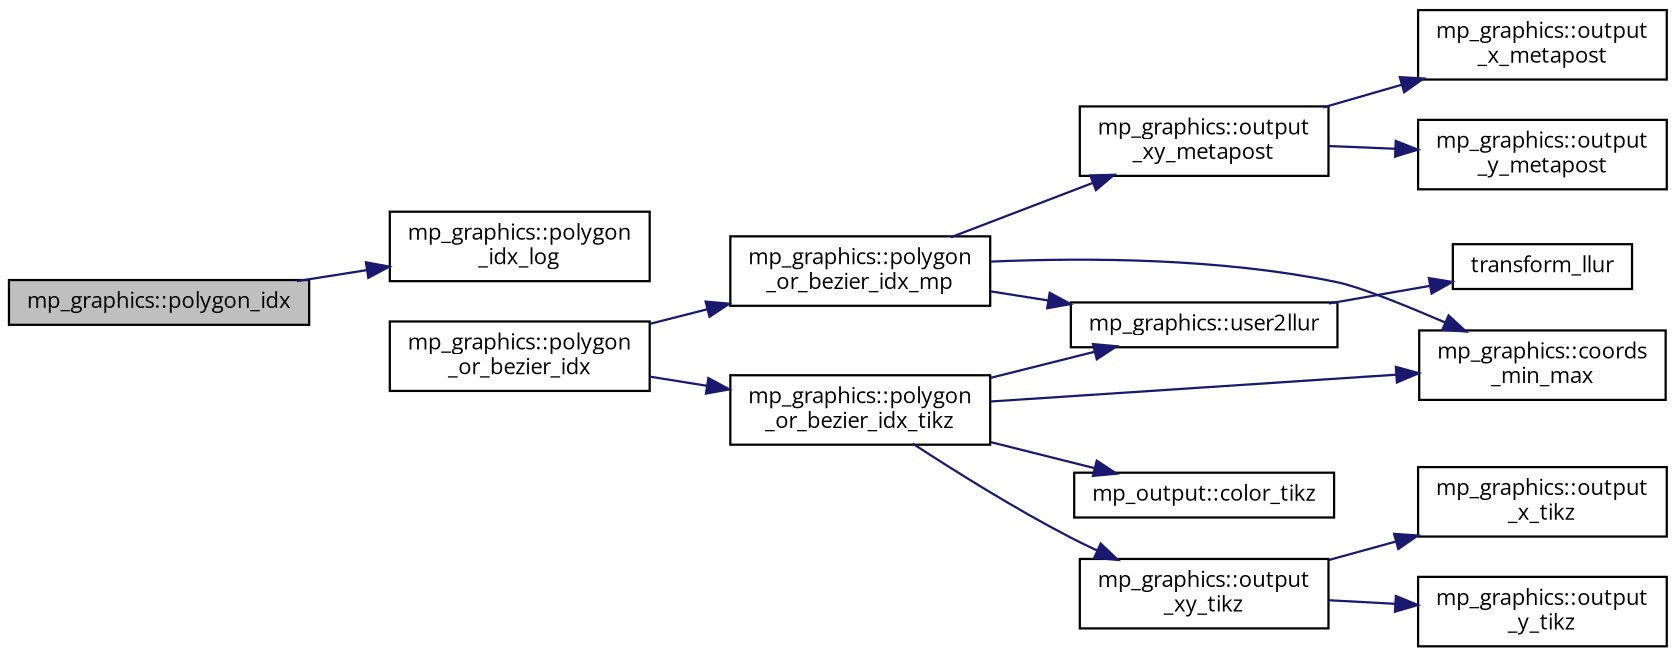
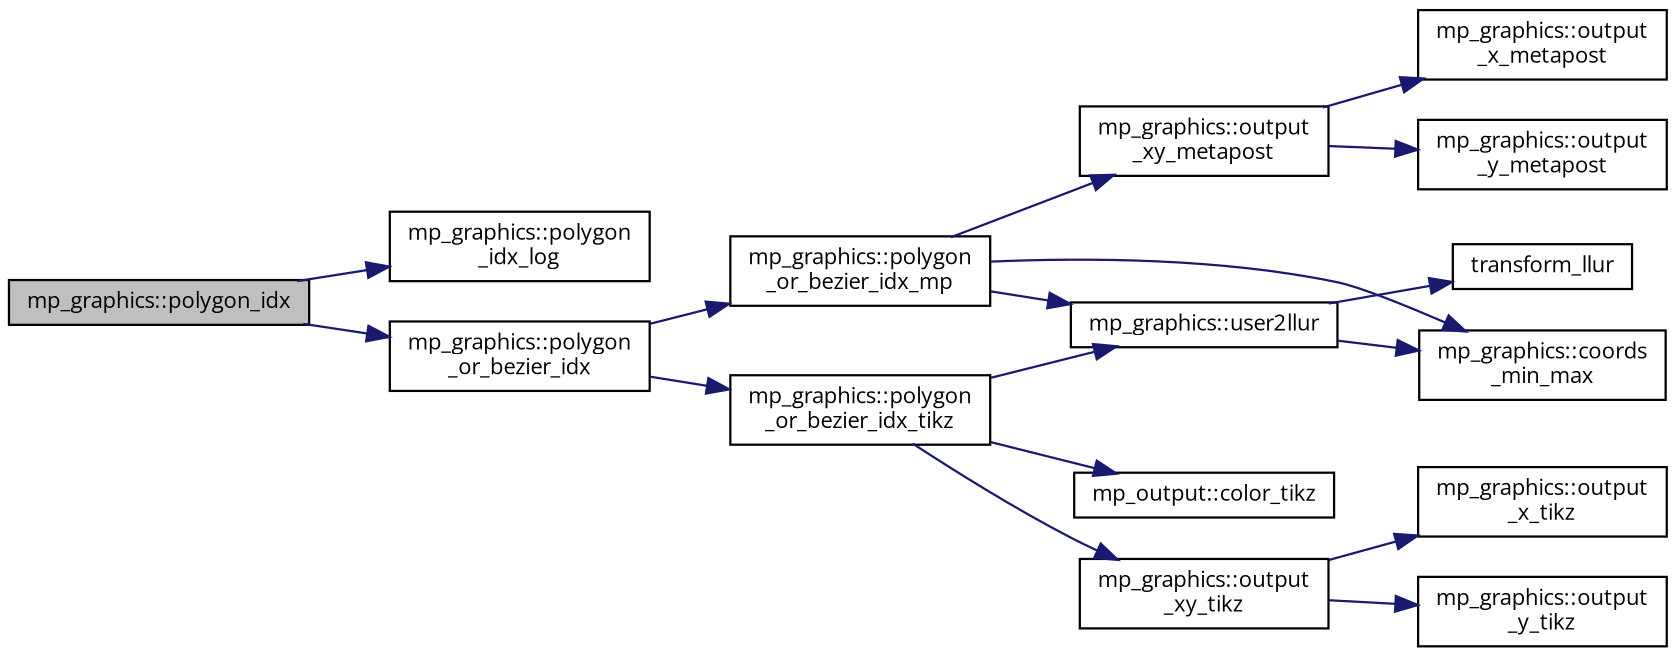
none -> (335, 329)
(1193, 388) -> (1367, 344)
